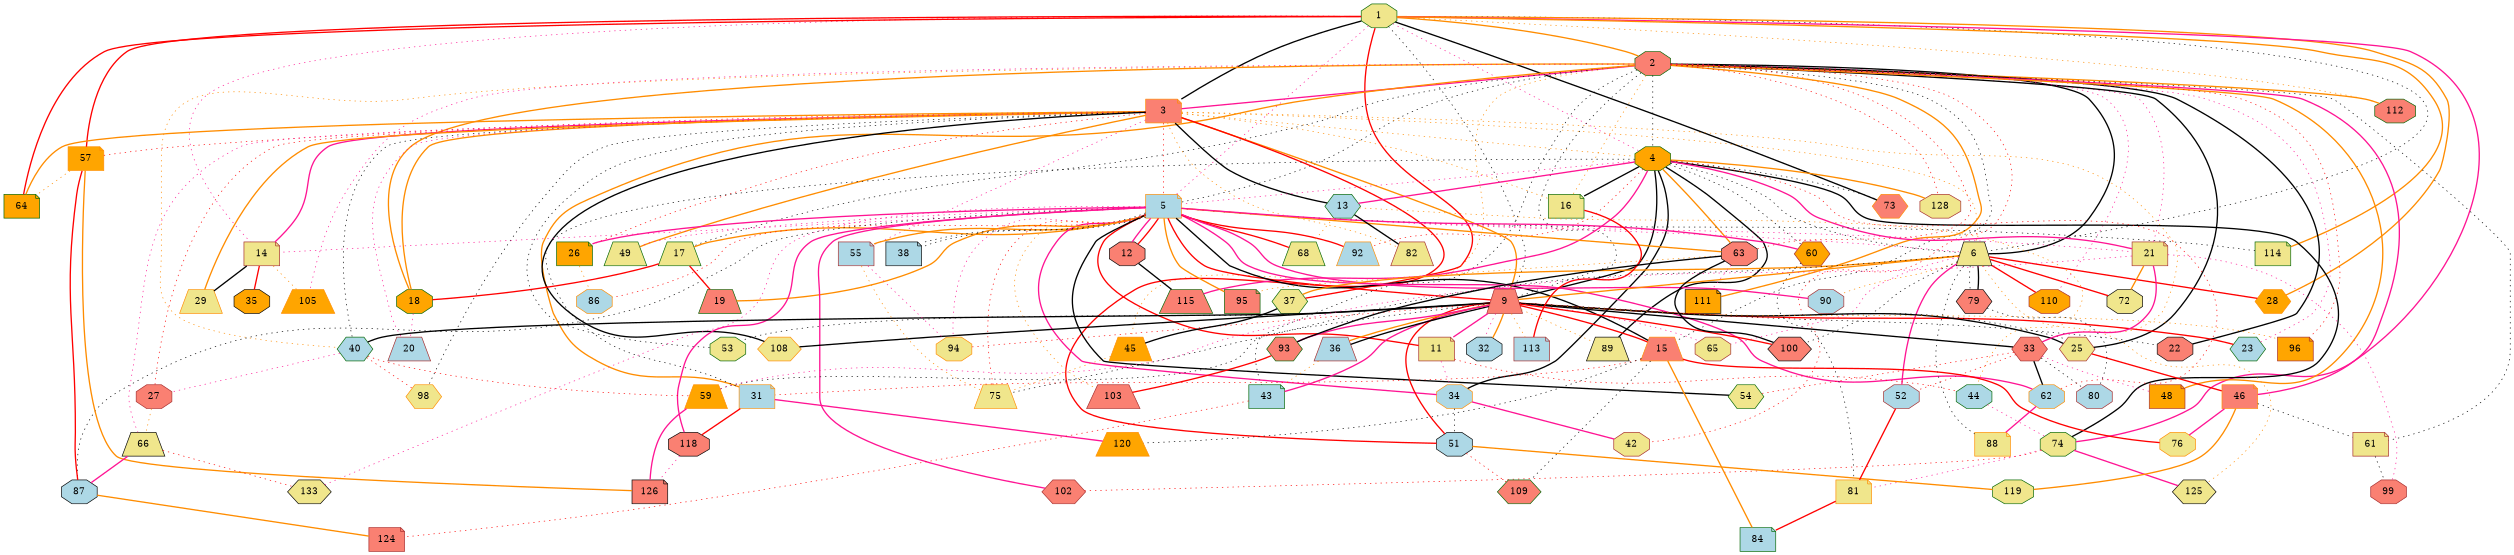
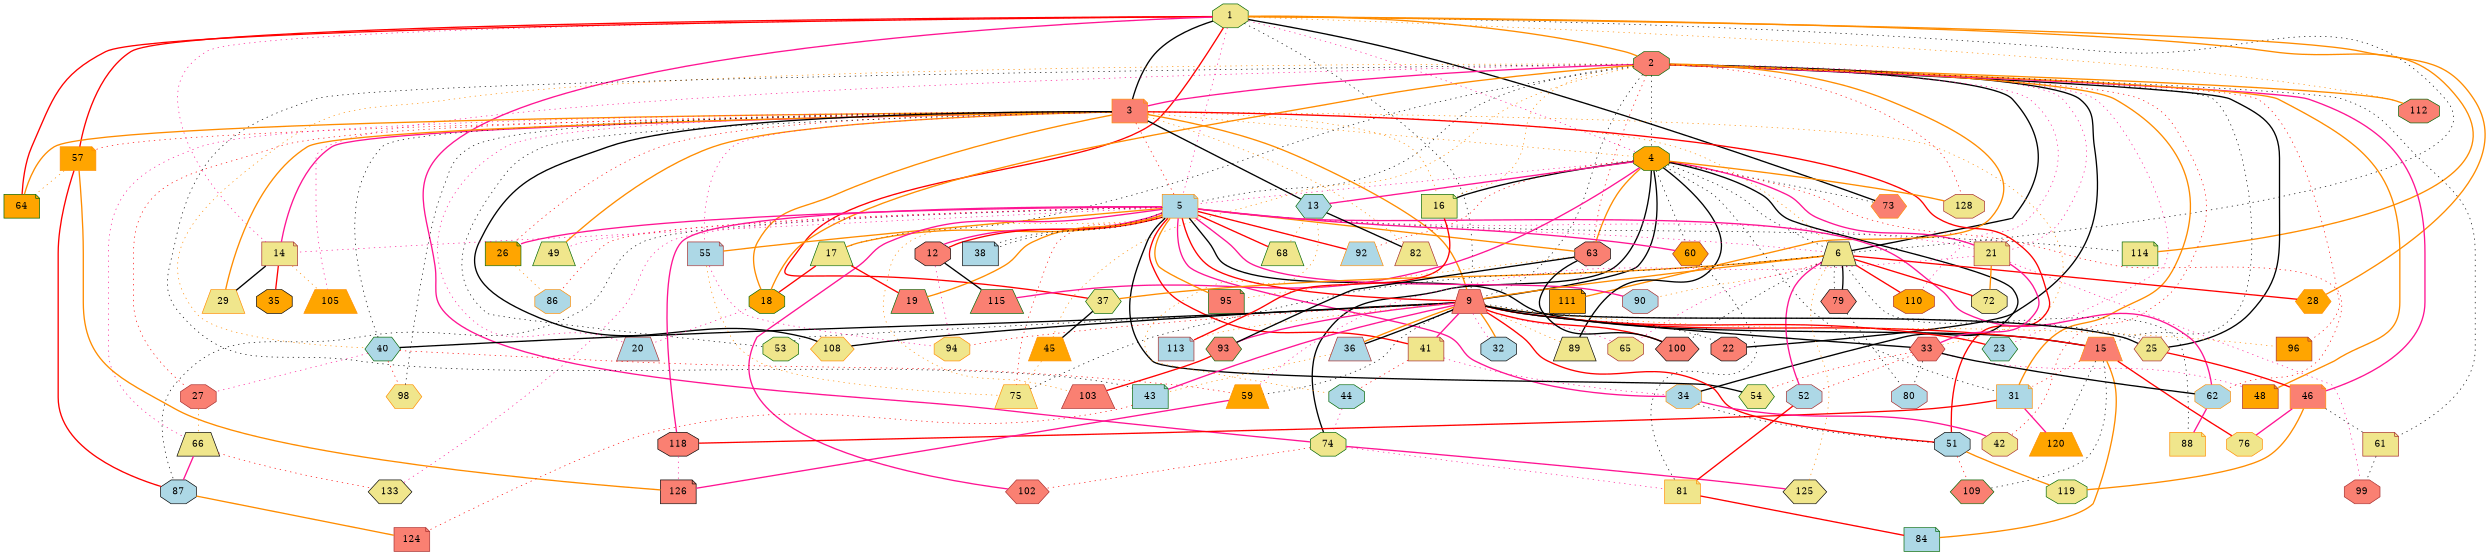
(1017, 221) -> (942, 301)
(1437, 349) -> (1426, 349)
